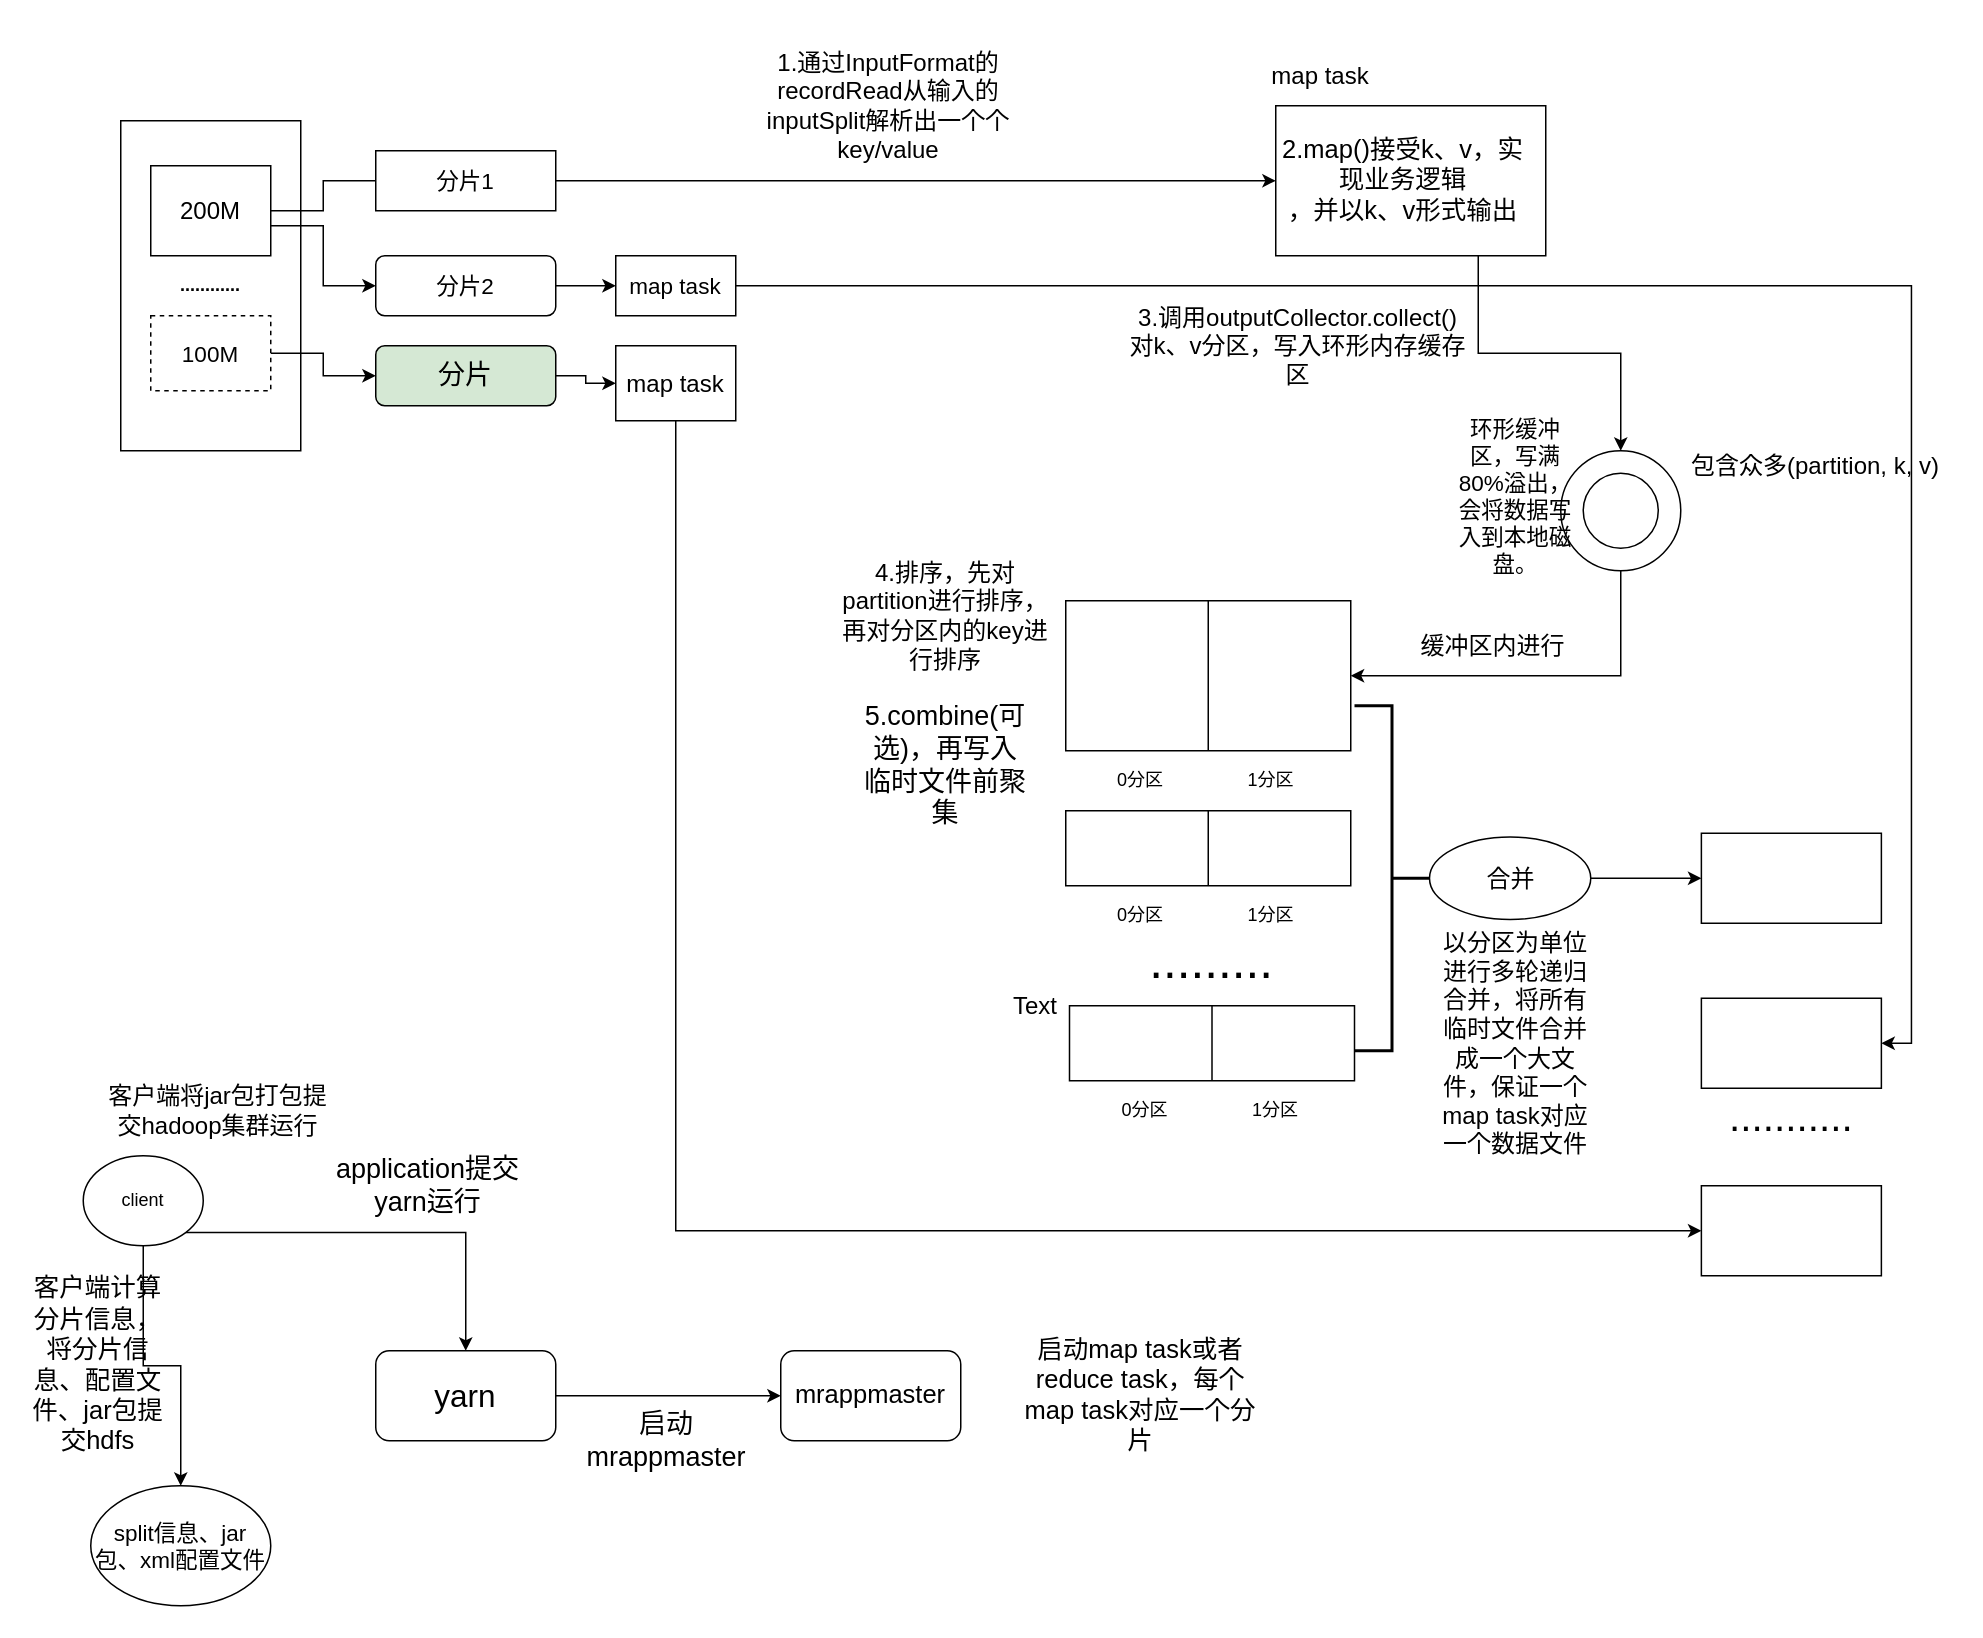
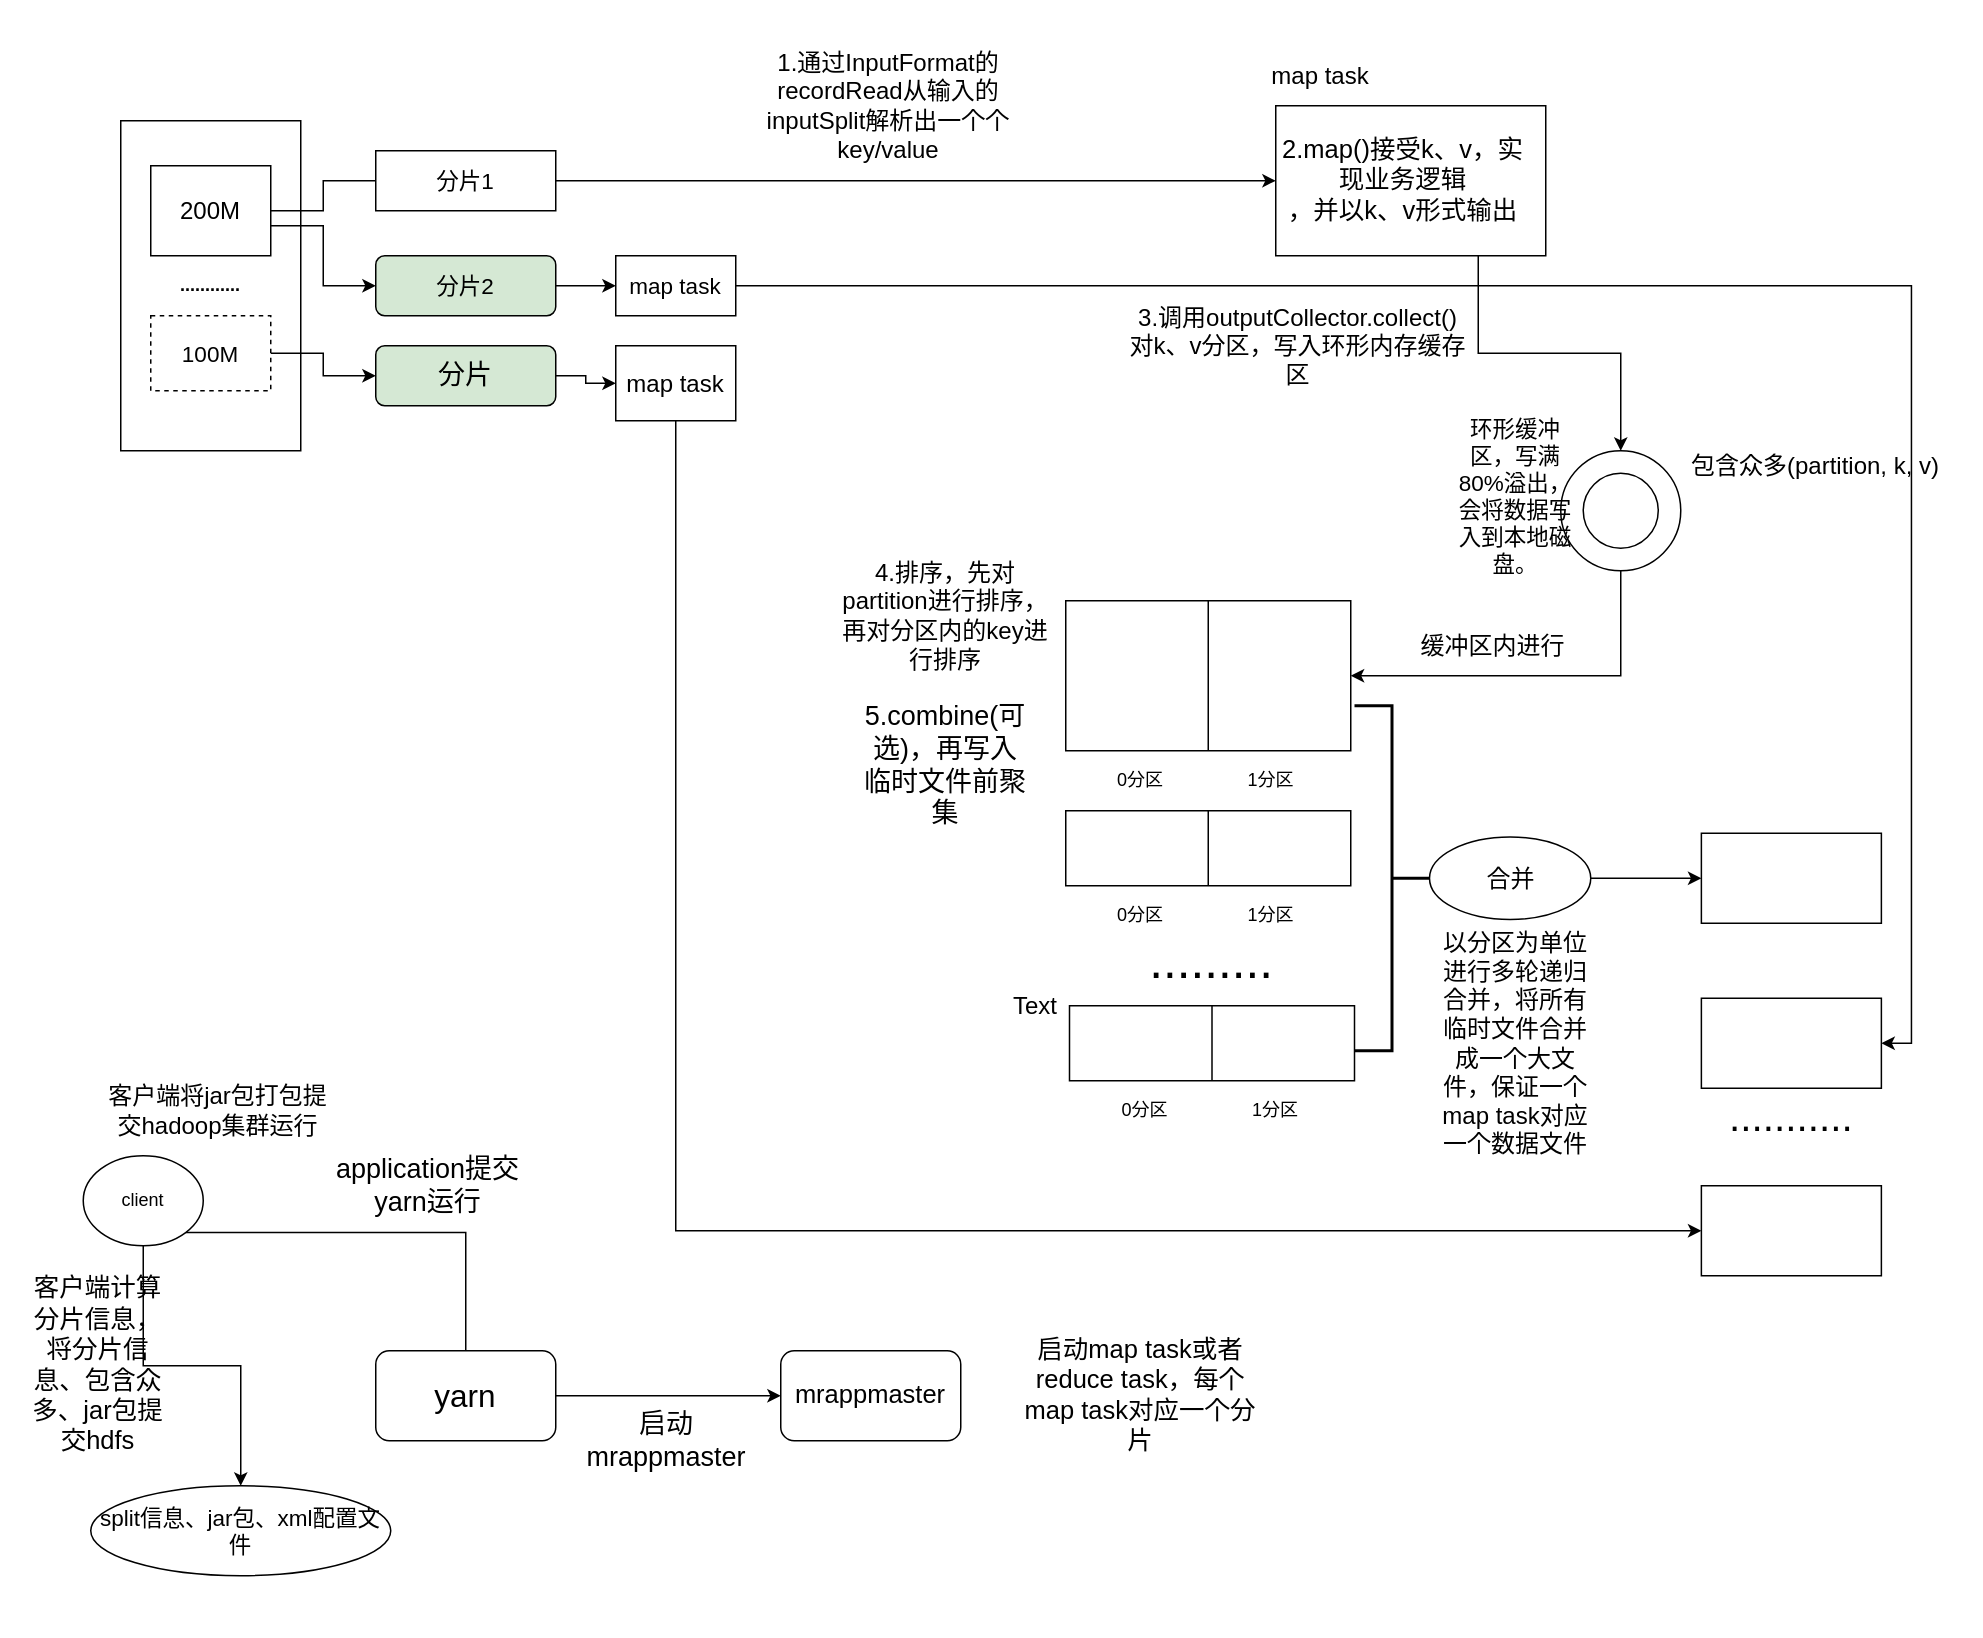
(466, 286) -> (466, 286)
(466, 1339) -> (466, 1343)
(98, 1366) -> (98, 1366)
(181, 1546) -> (241, 1531)
